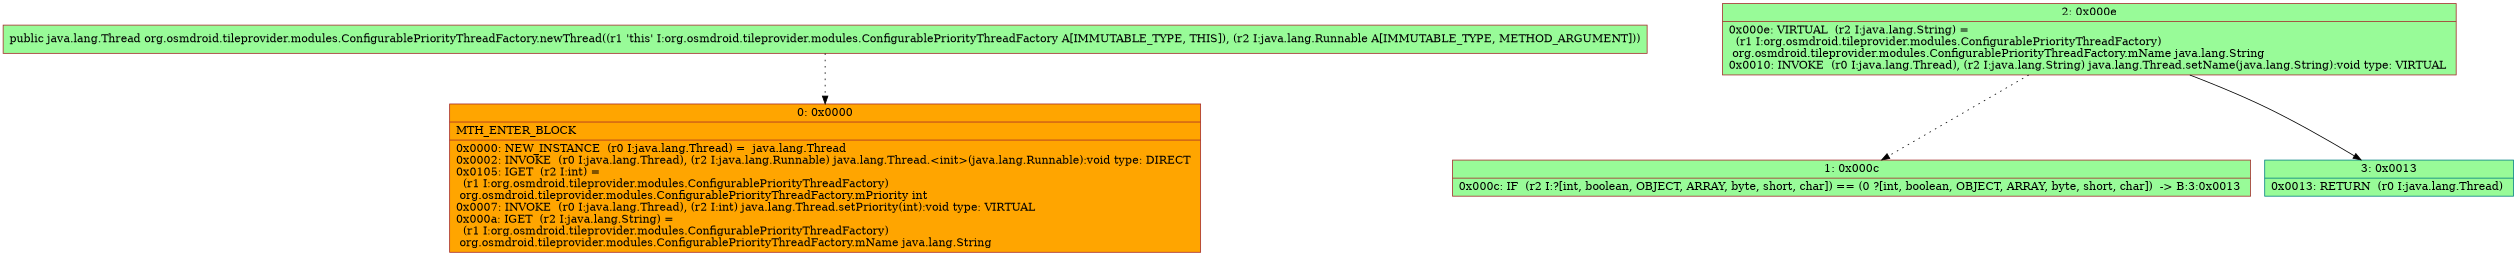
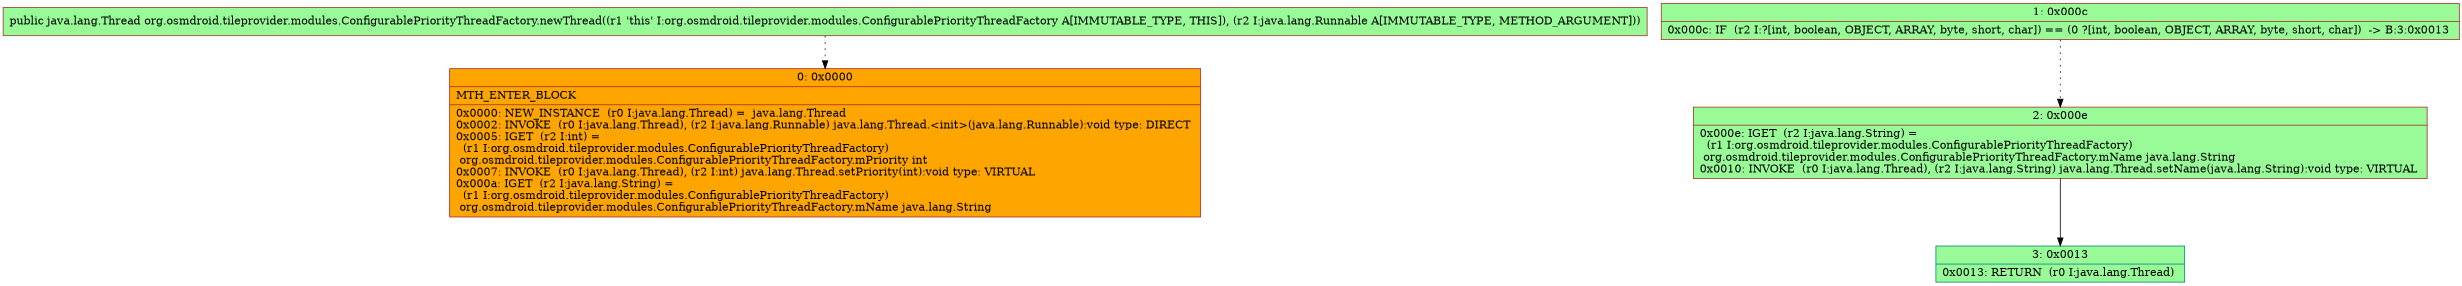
(1851, 30) -> (1811, 134)
(1959, 115) -> (2060, 69)
(530, 172) -> (530, 137)
